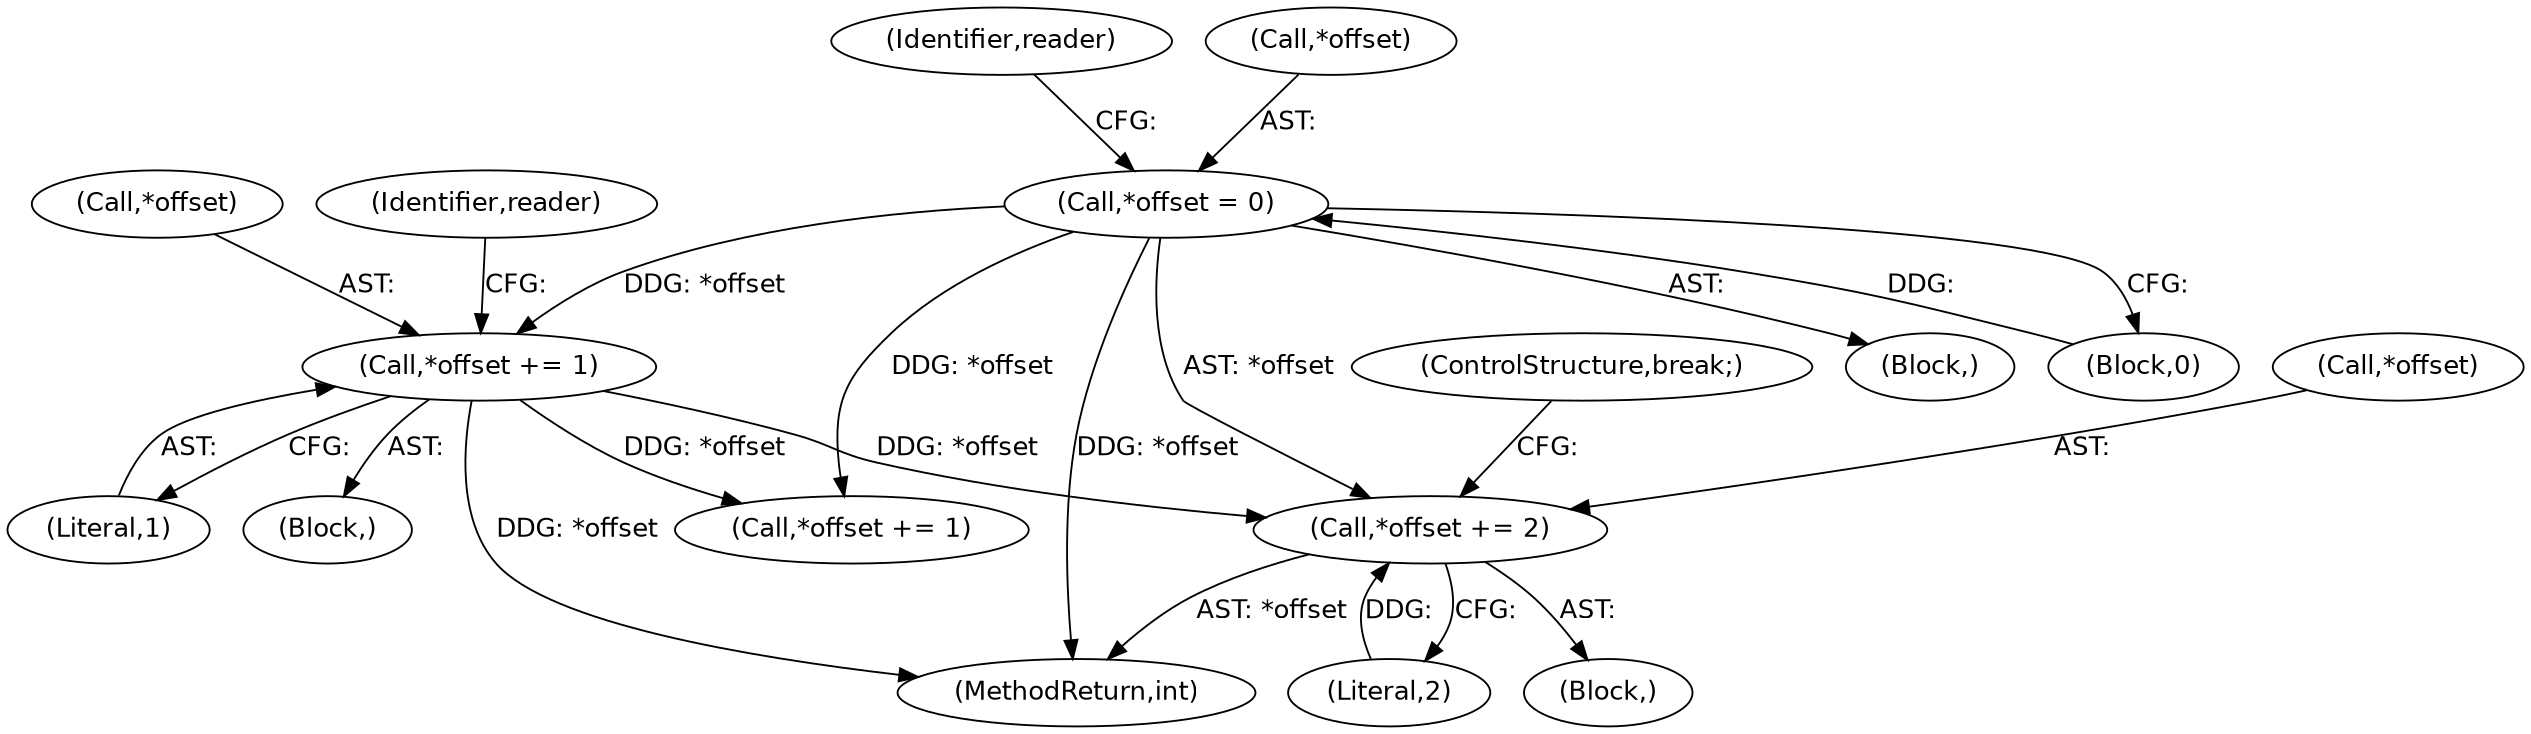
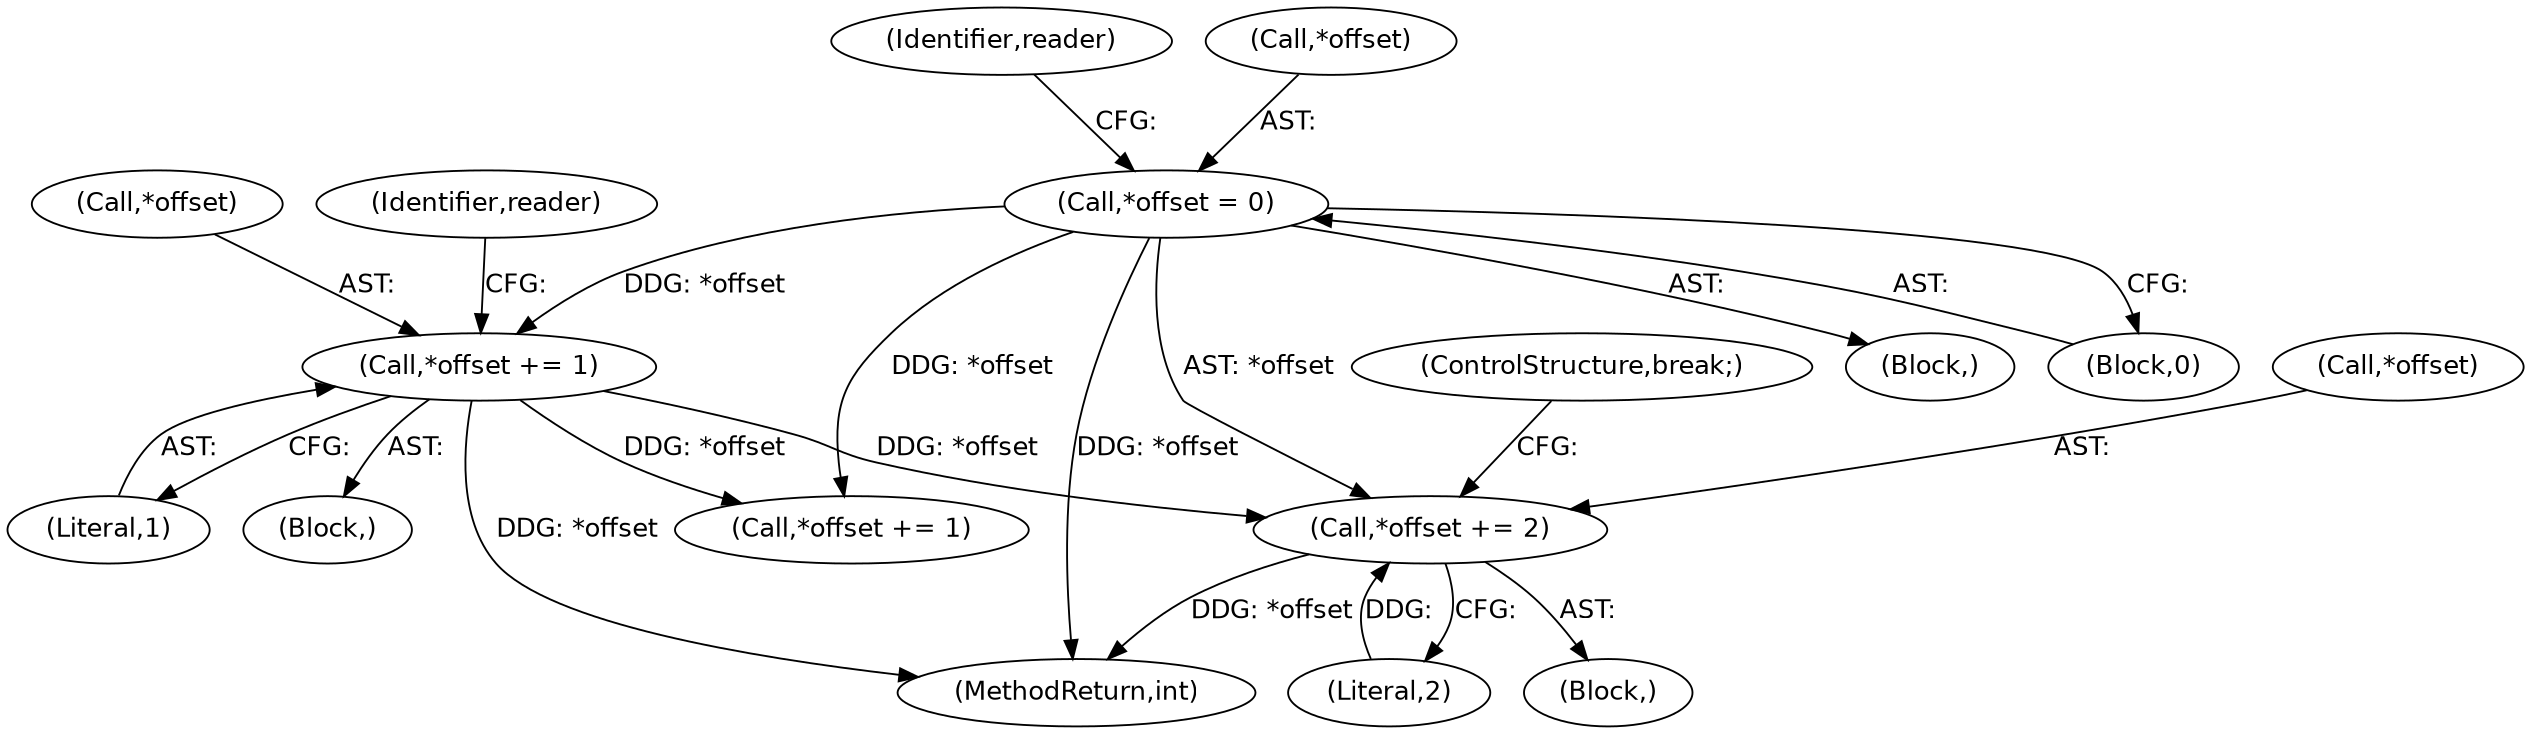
(1926, 286) -> (1926, 286)
(1272, 611) -> (1272, 611)
